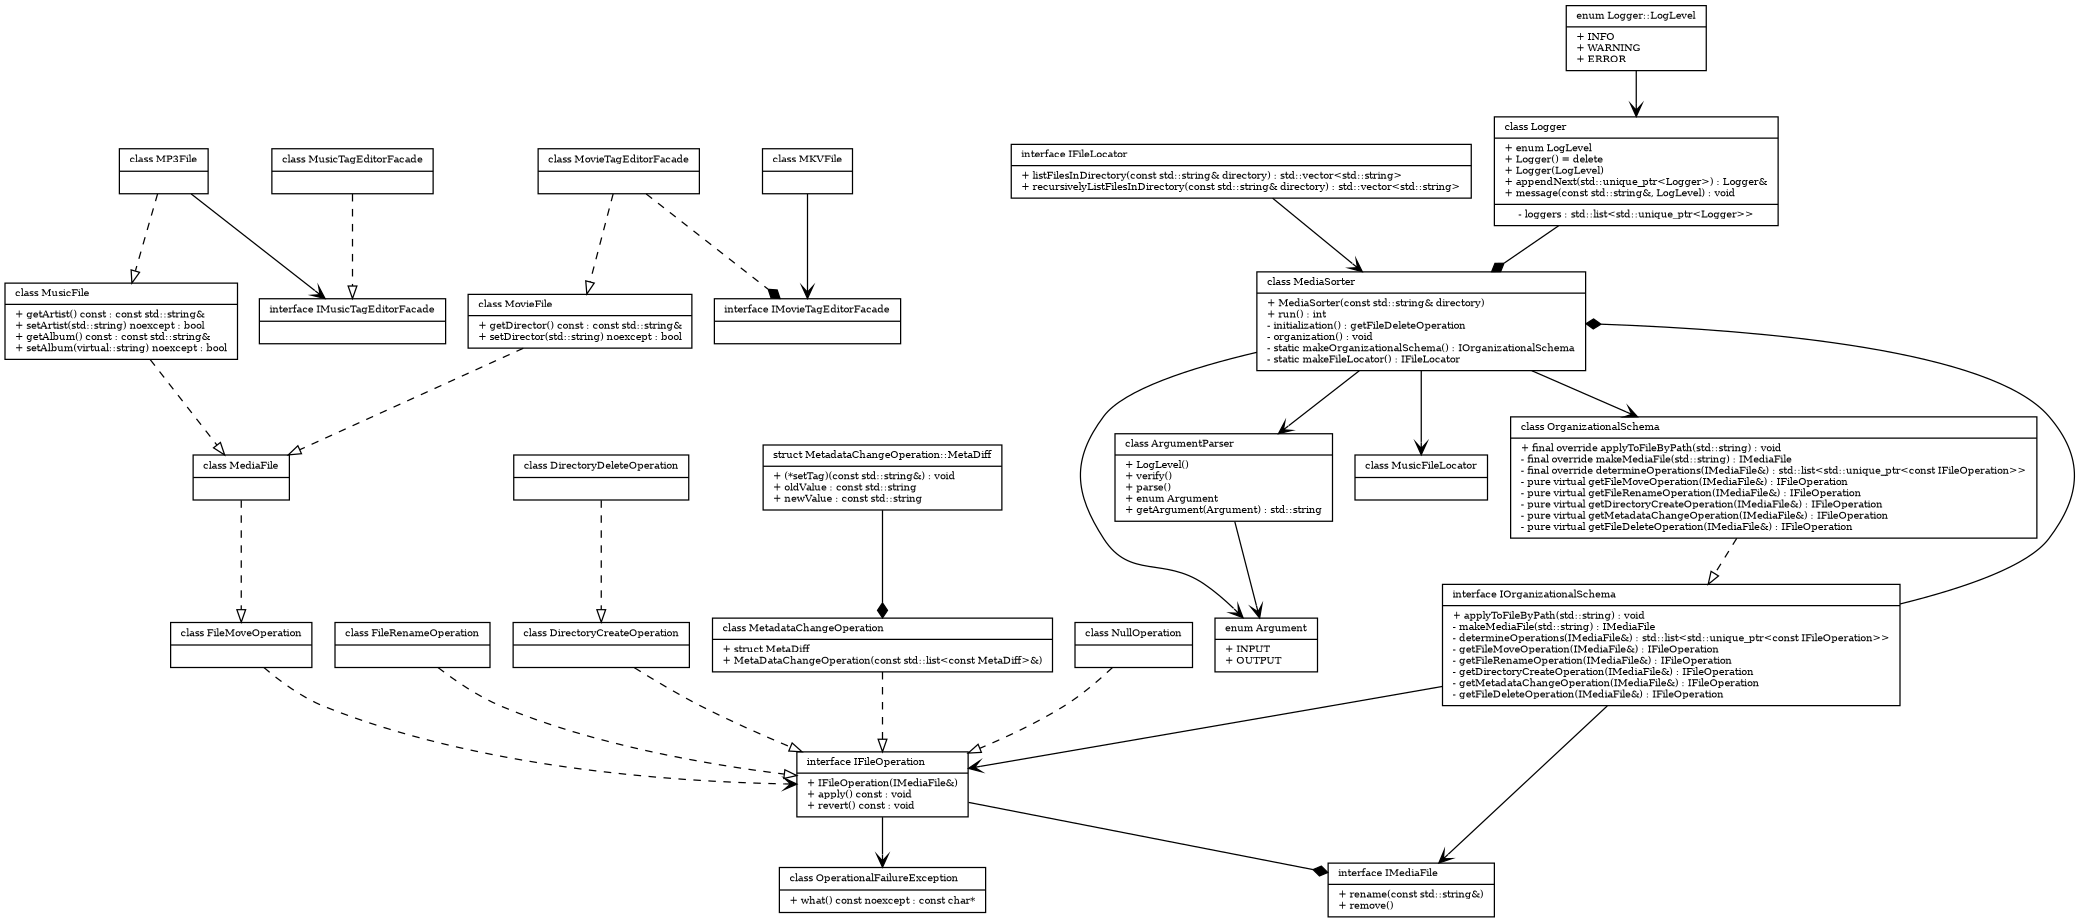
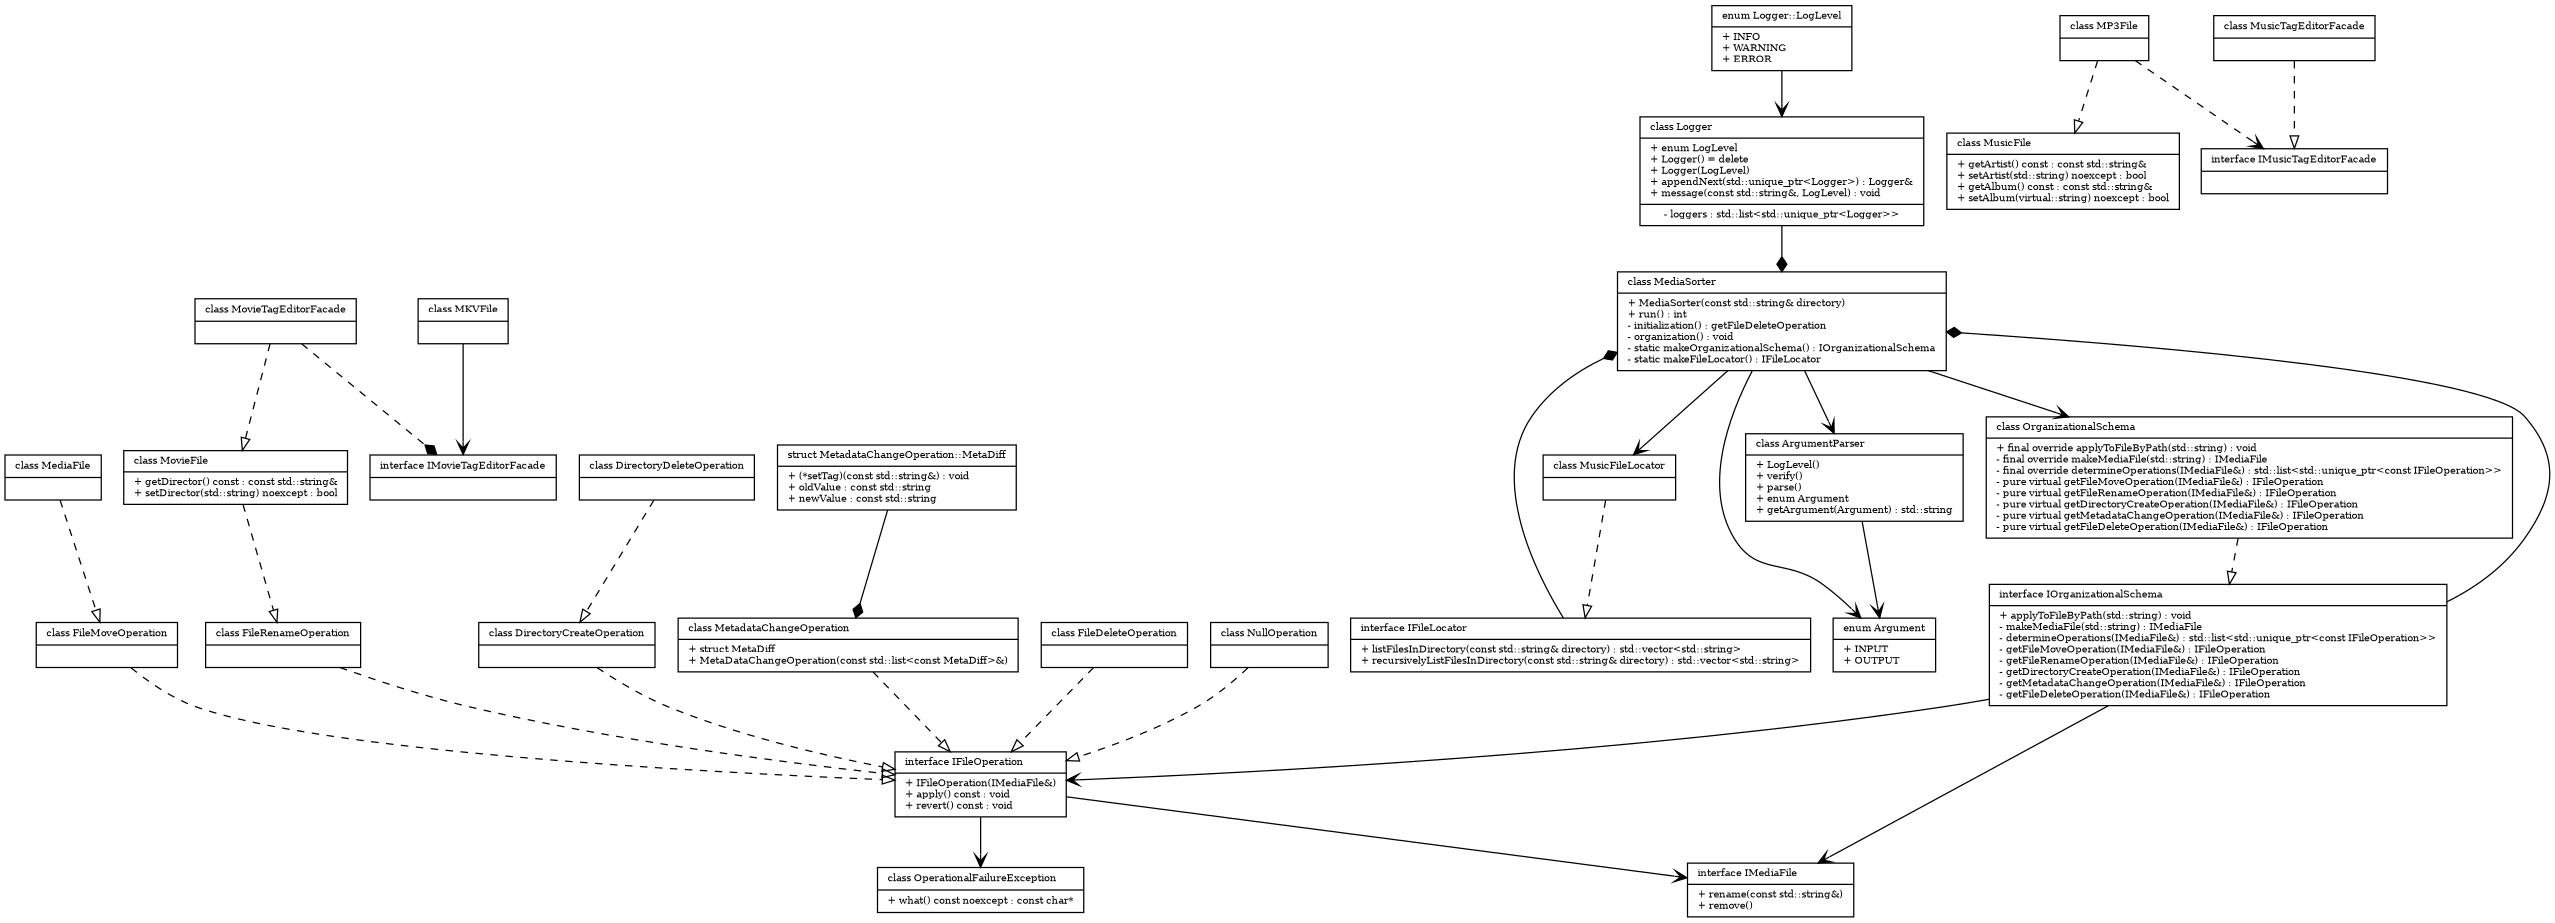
(1312, 231) -> (1515, 474)
(253, 242) -> (2194, 101)
(412, 399) -> (258, 557)
(184, 402) -> none
none -> (1596, 553)
none -> (1114, 645)
(515, 759) -> (499, 755)
(1141, 836) -> (1370, 836)
